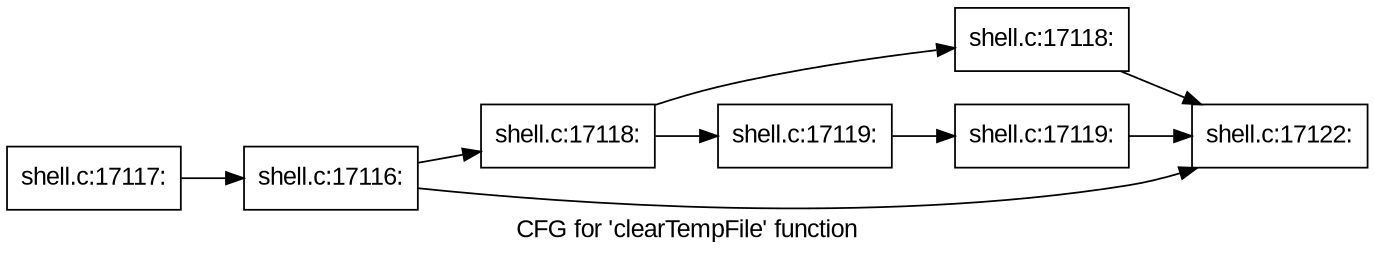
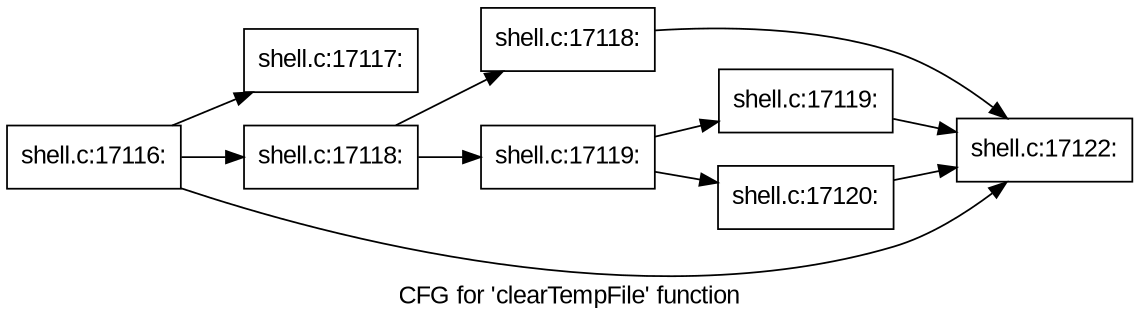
(203, 178) -> (204, 112)
none -> (806, 197)
